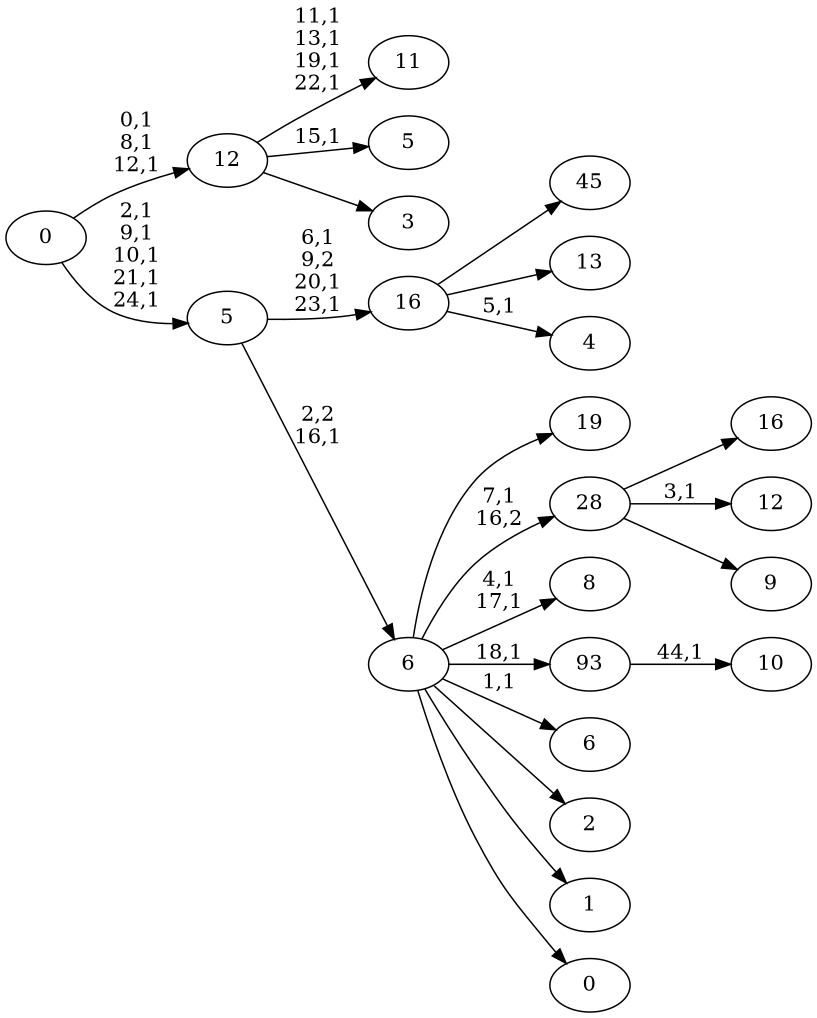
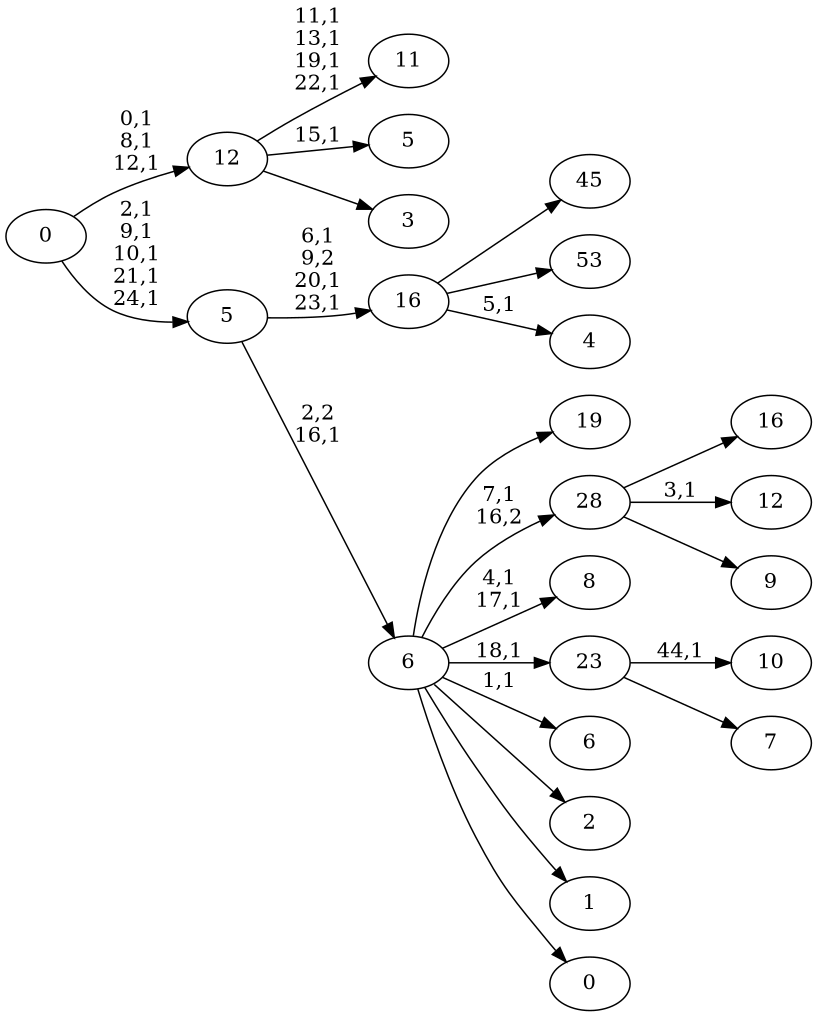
(590, 263) -> (590, 262)
(590, 664) -> (590, 663)
none -> (771, 743)
